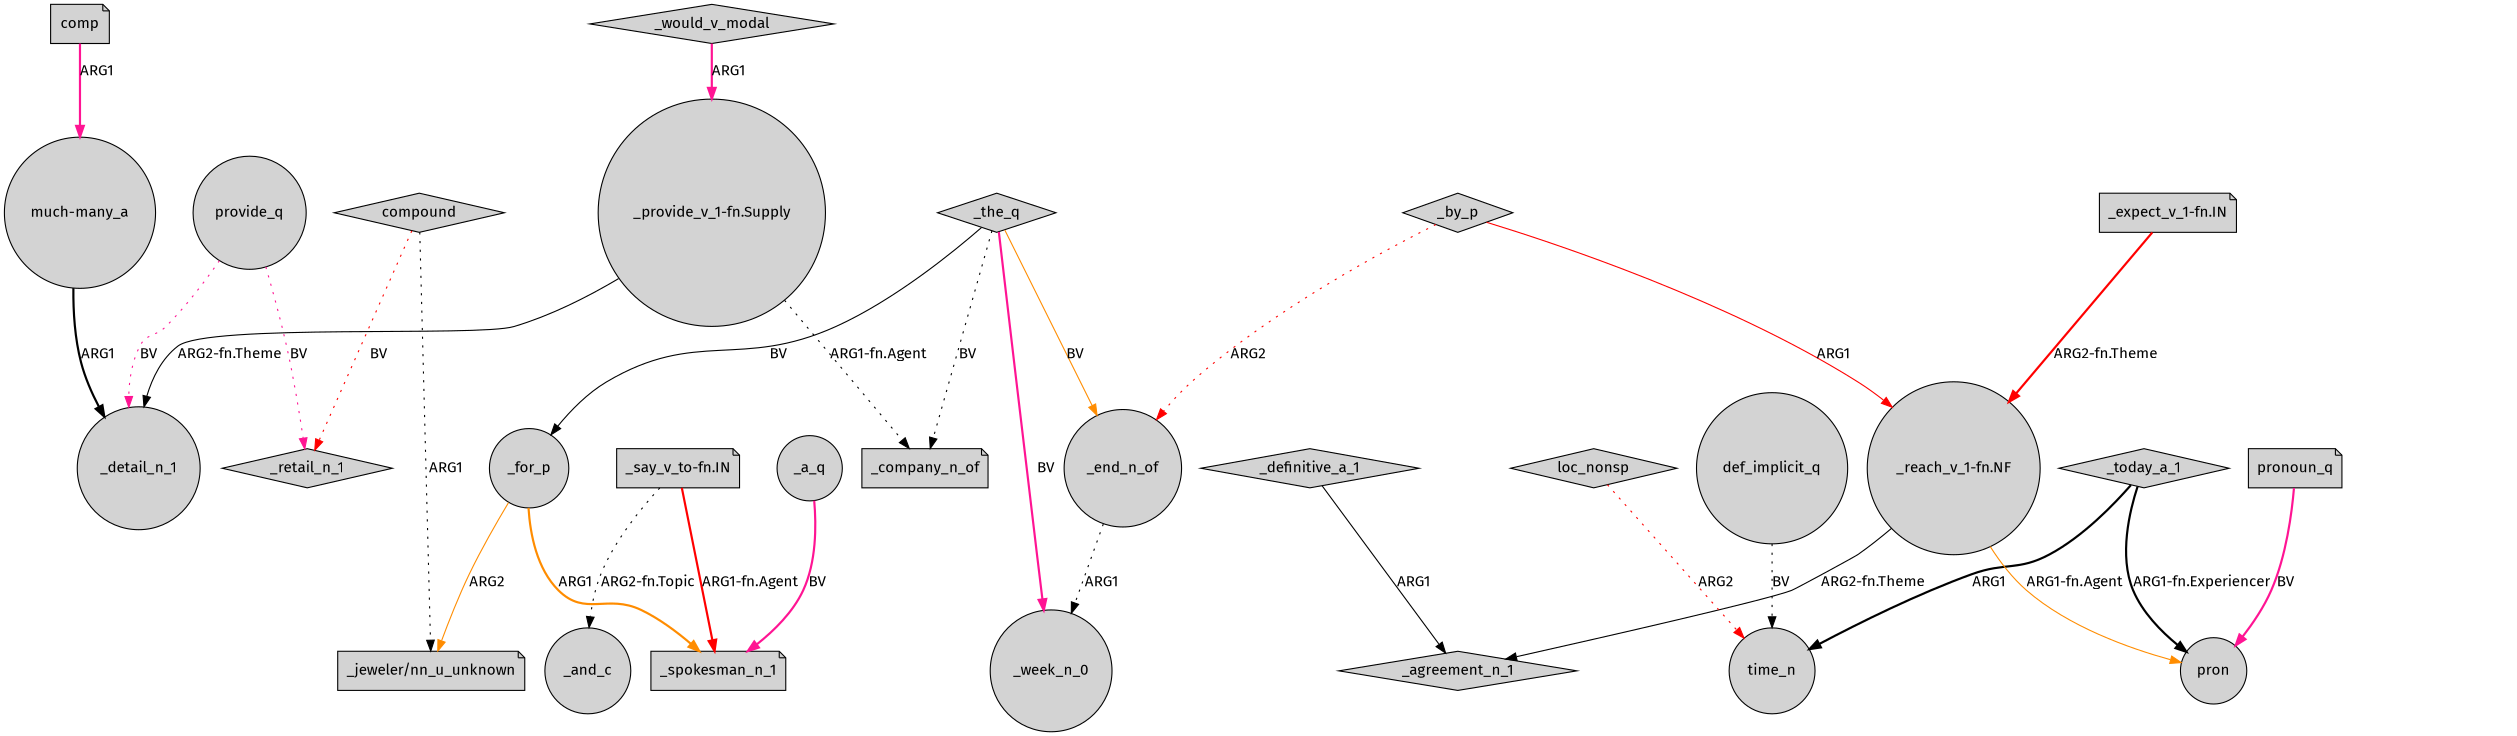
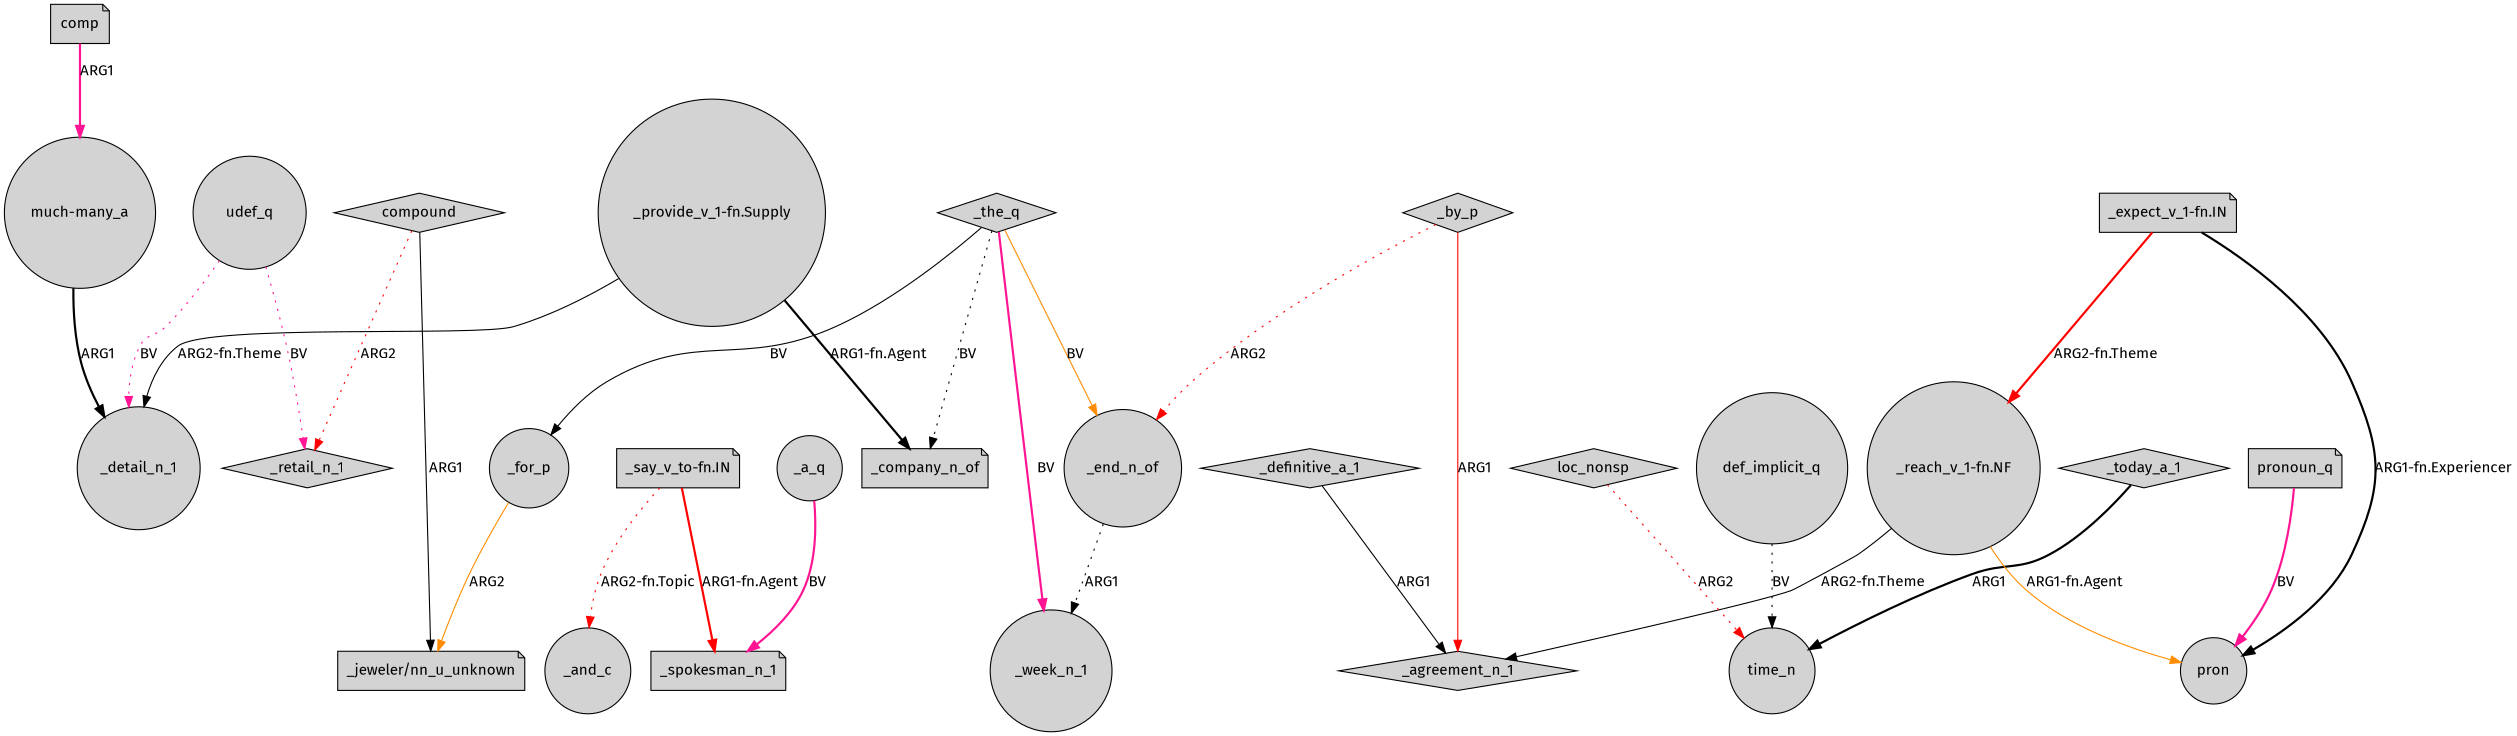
(712, 24) -> none
(250, 213) -> (250, 213)
(1692, 297) -> (1458, 436)
(378, 354) -> (378, 354)
(843, 370) -> (843, 370)
(425, 436) -> (425, 436)
(615, 547) -> (615, 547)
(2128, 574) -> (2370, 431)
(584, 603) -> none
(1051, 671) -> (1051, 671)
